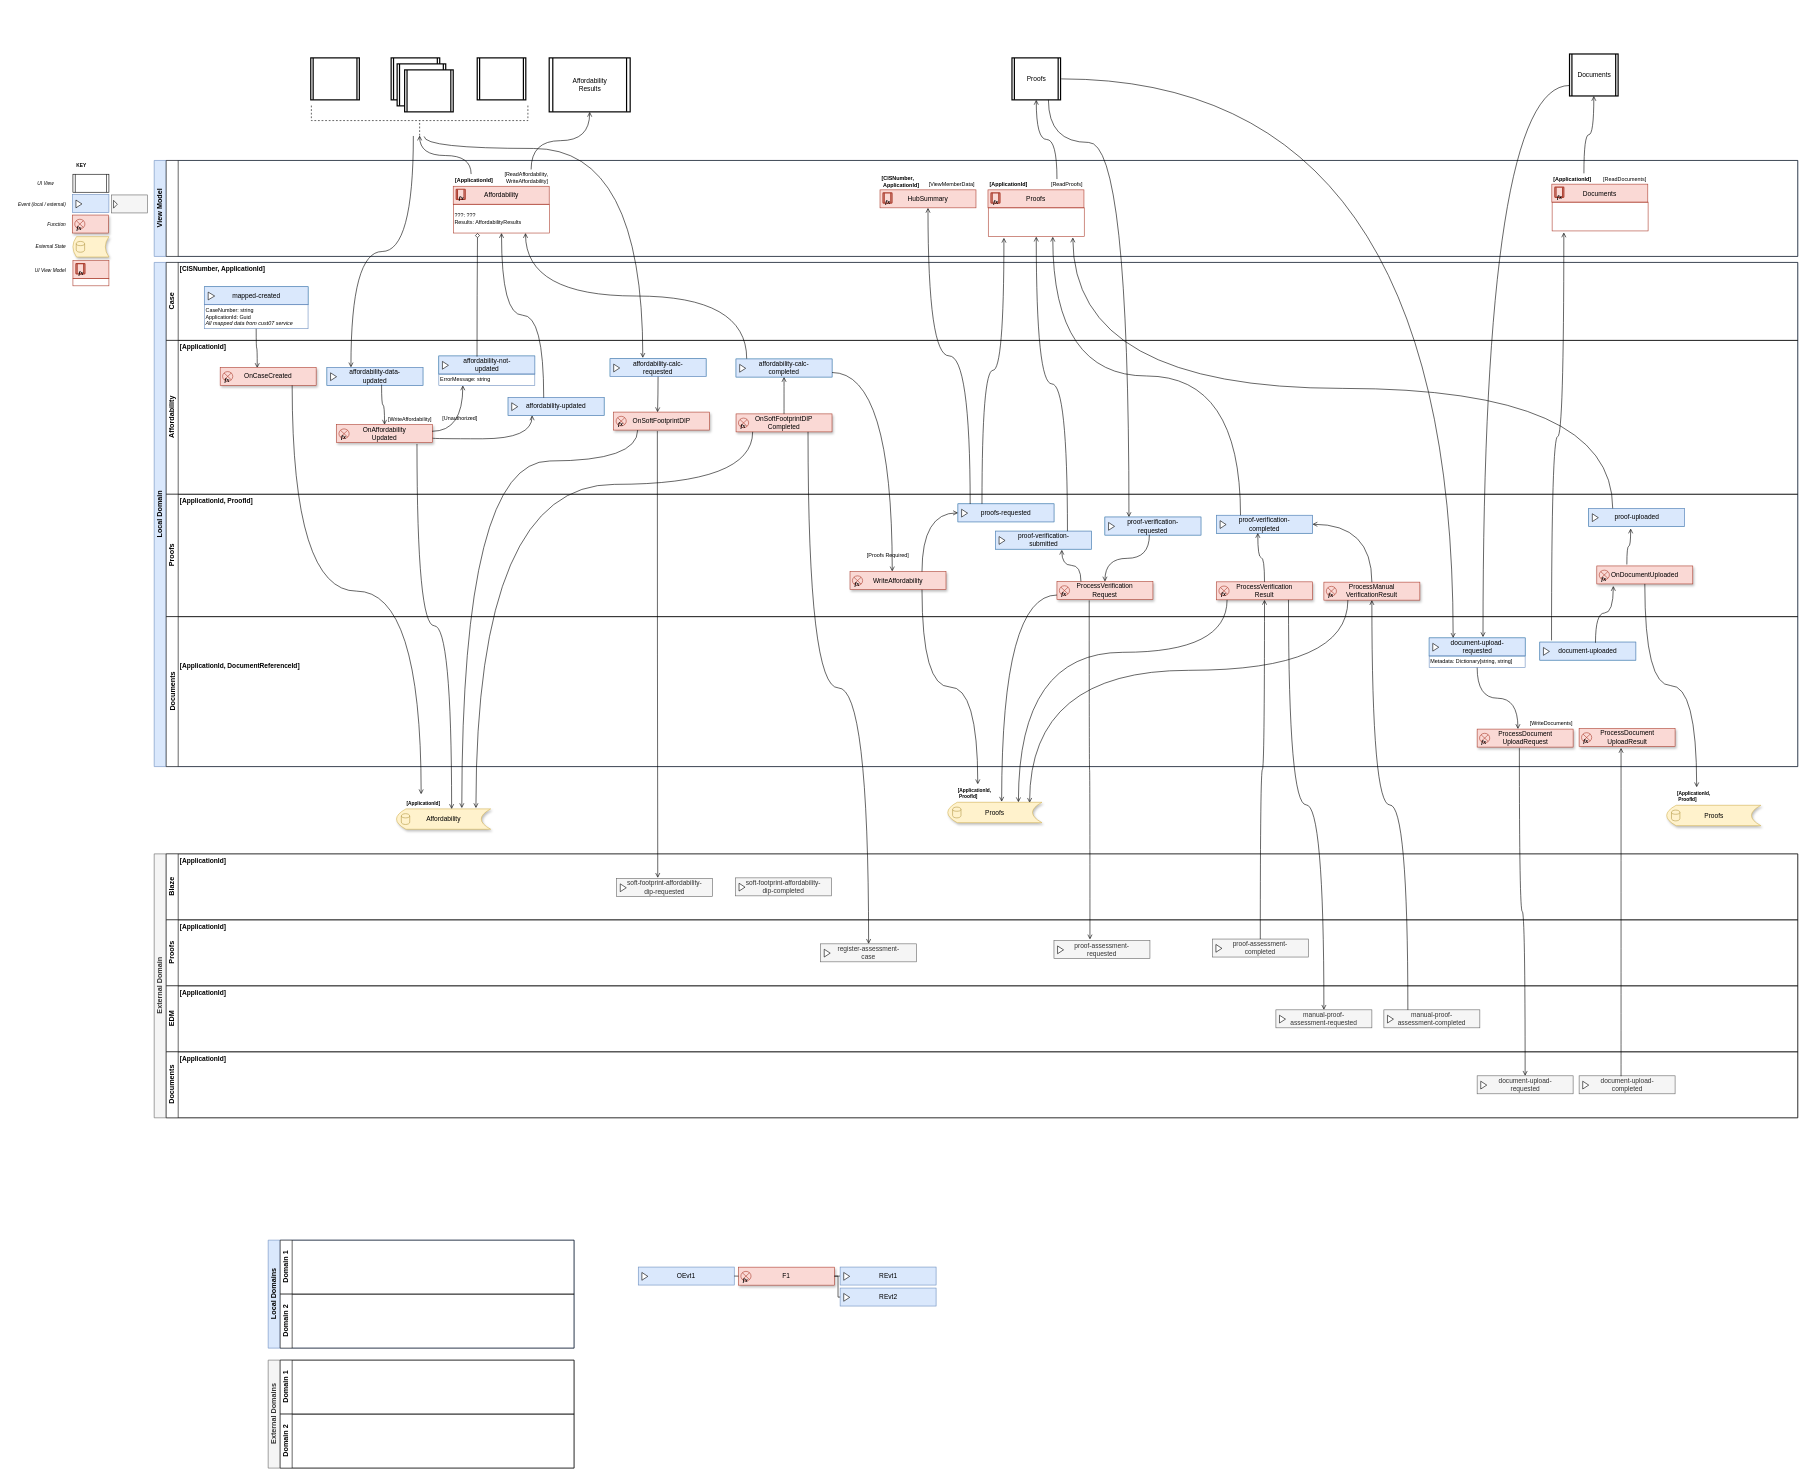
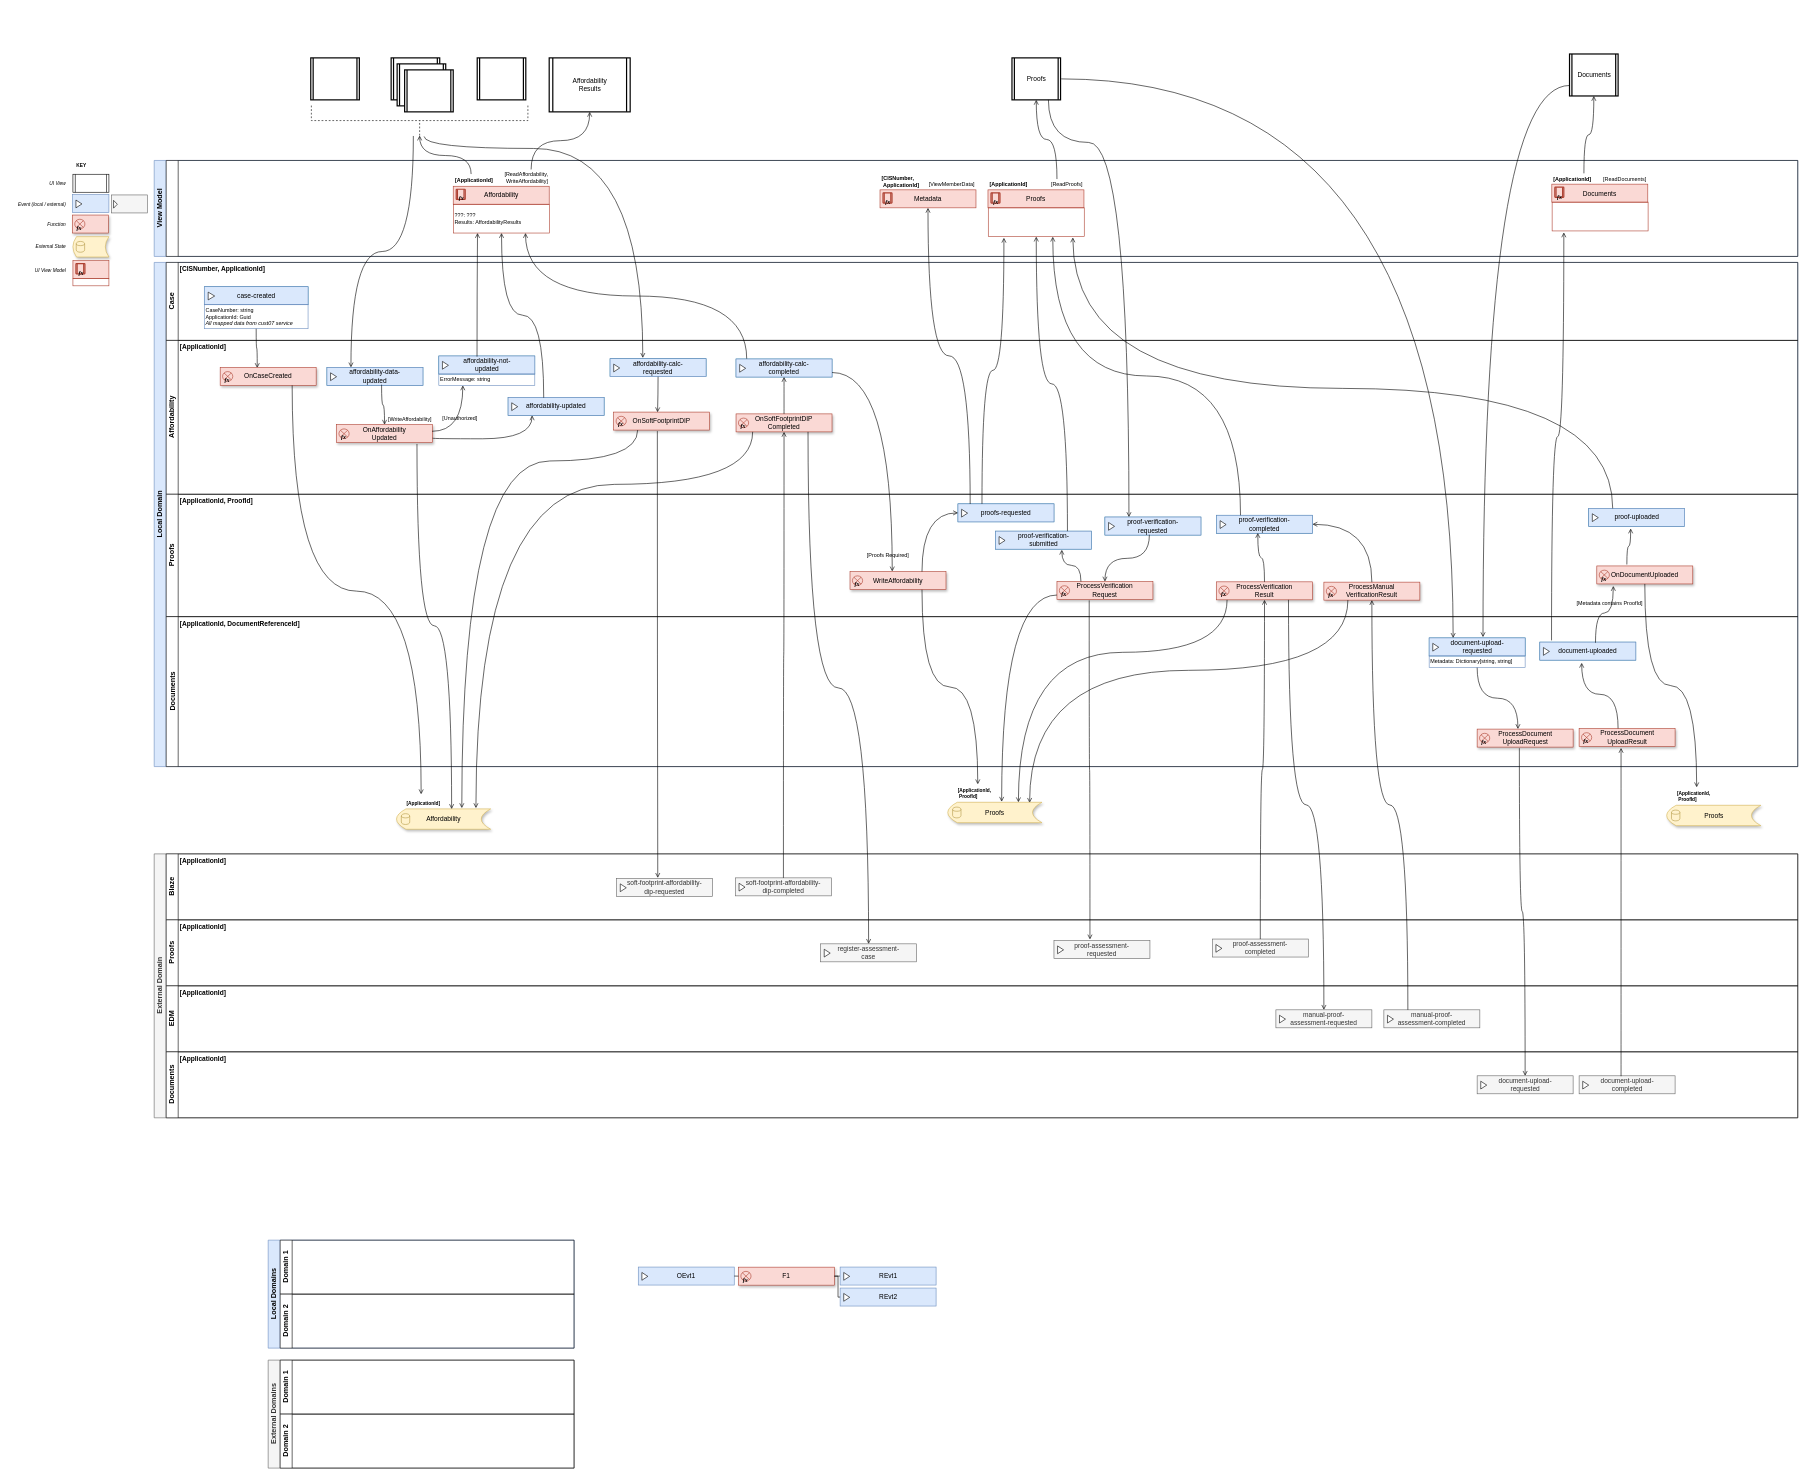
(46, 183) -> (58, 183)
(928, 199) -> (928, 199)
(477, 239) -> (477, 237)
(256, 296) -> (256, 296)
none -> (1610, 604)
(241, 665) -> (241, 623)
none -> (1600, 695)
none -> (783, 717)
(1552, 723) -> none
